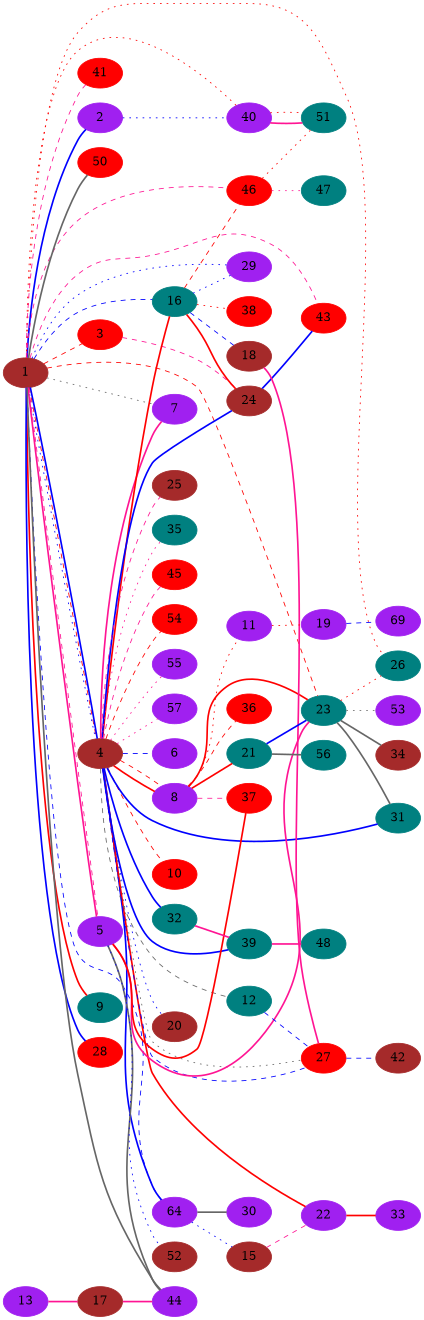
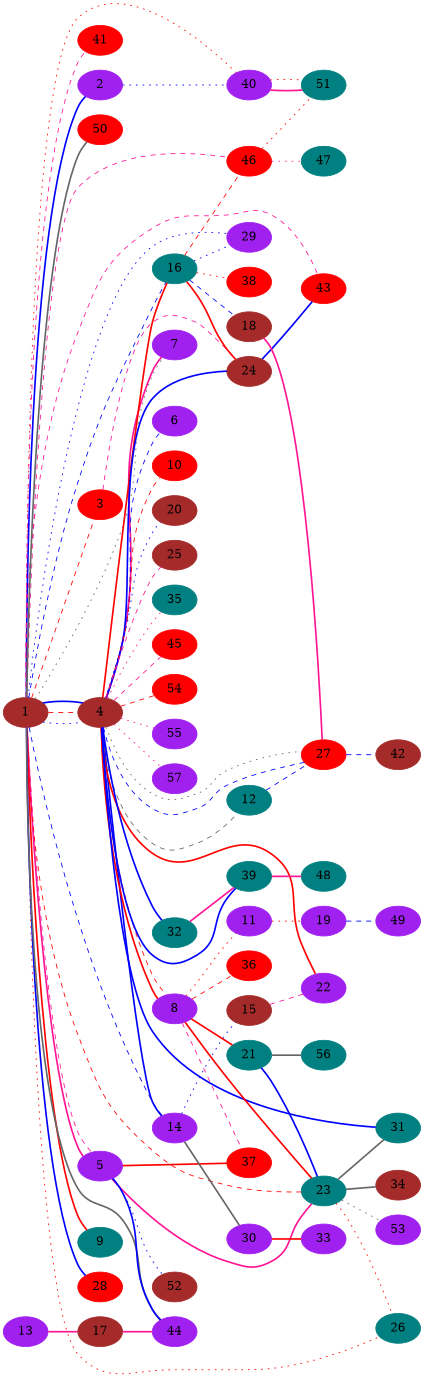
(398, 621) -> (398, 921)
(127, 1172) -> (137, 1249)
(175, 1212) -> (175, 1128)
(361, 1216) -> (284, 1239)
